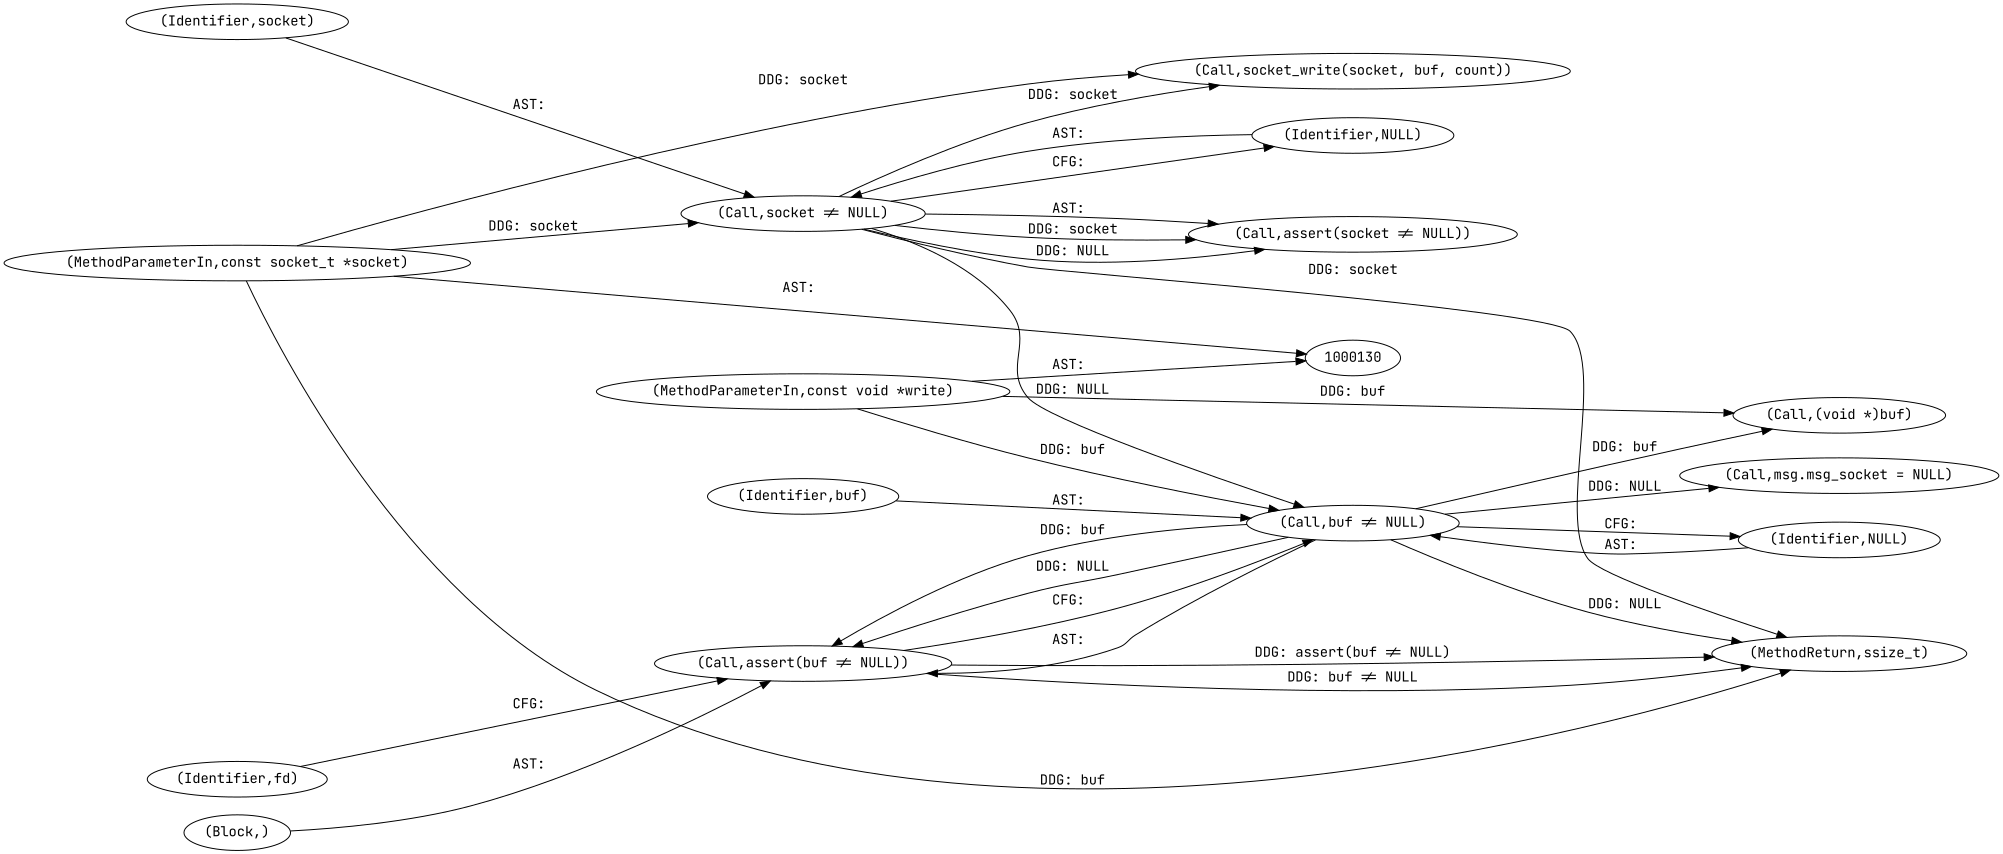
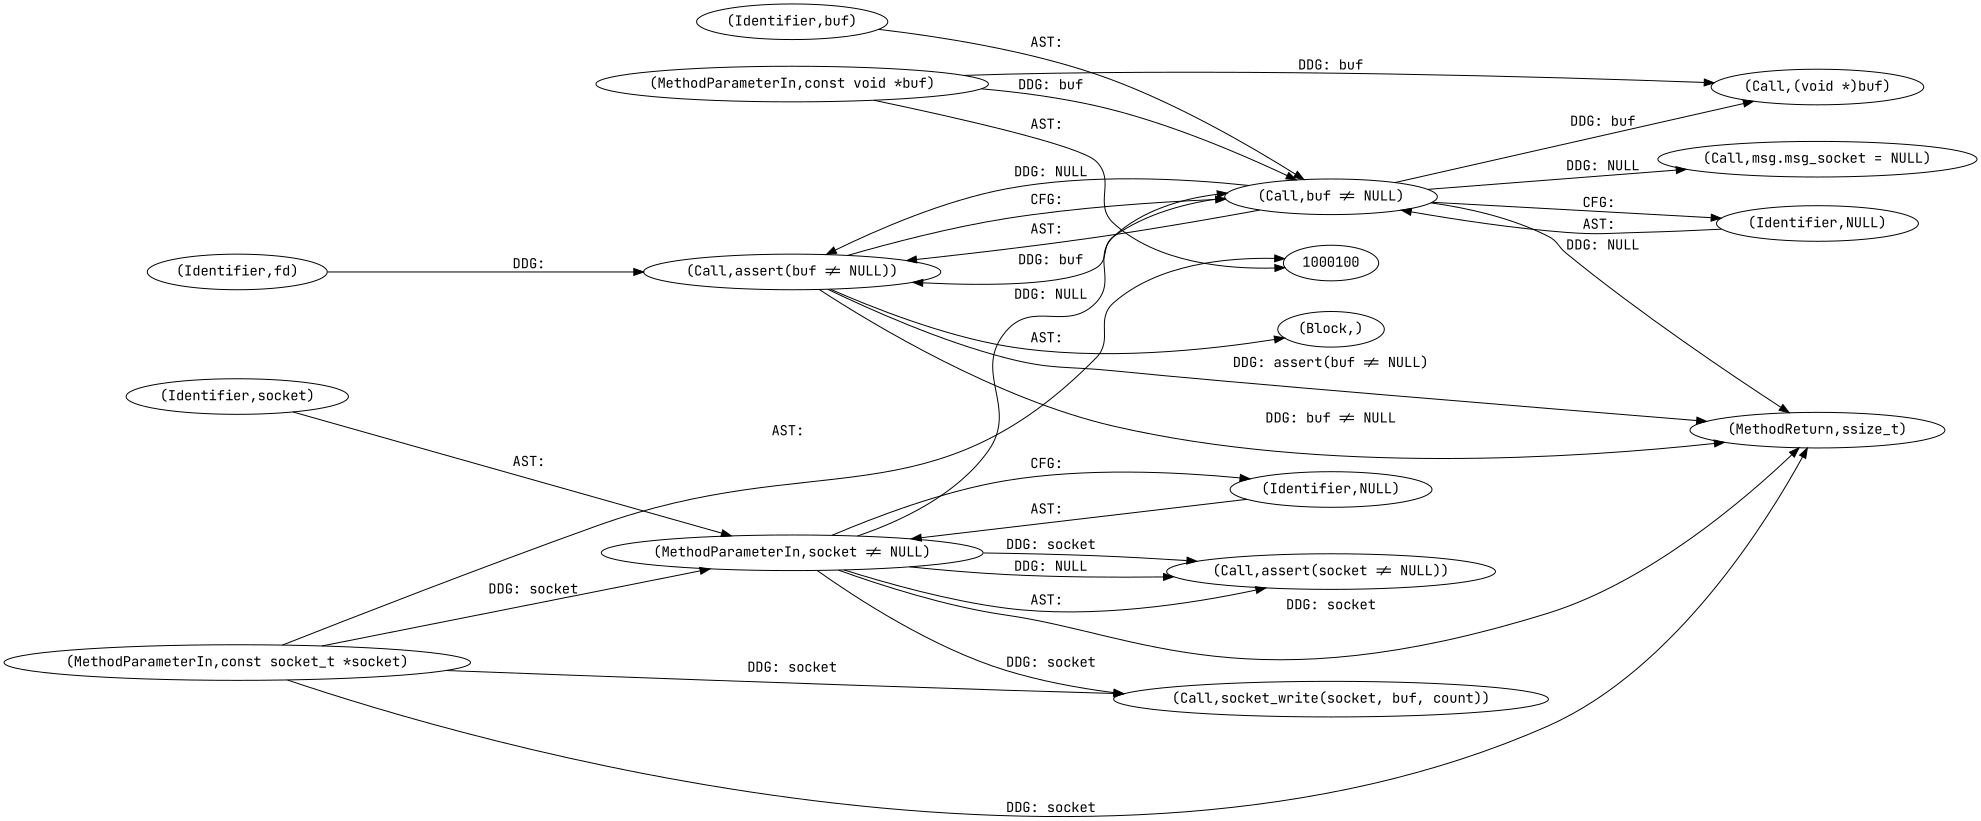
(803, 214) -> (792, 553)
(1353, 358) -> (1331, 263)
(803, 392) -> (792, 84)
(533, 705) -> (533, 265)
(1073, 781) -> (1051, 808)
(534, 786) -> (1048, 351)
